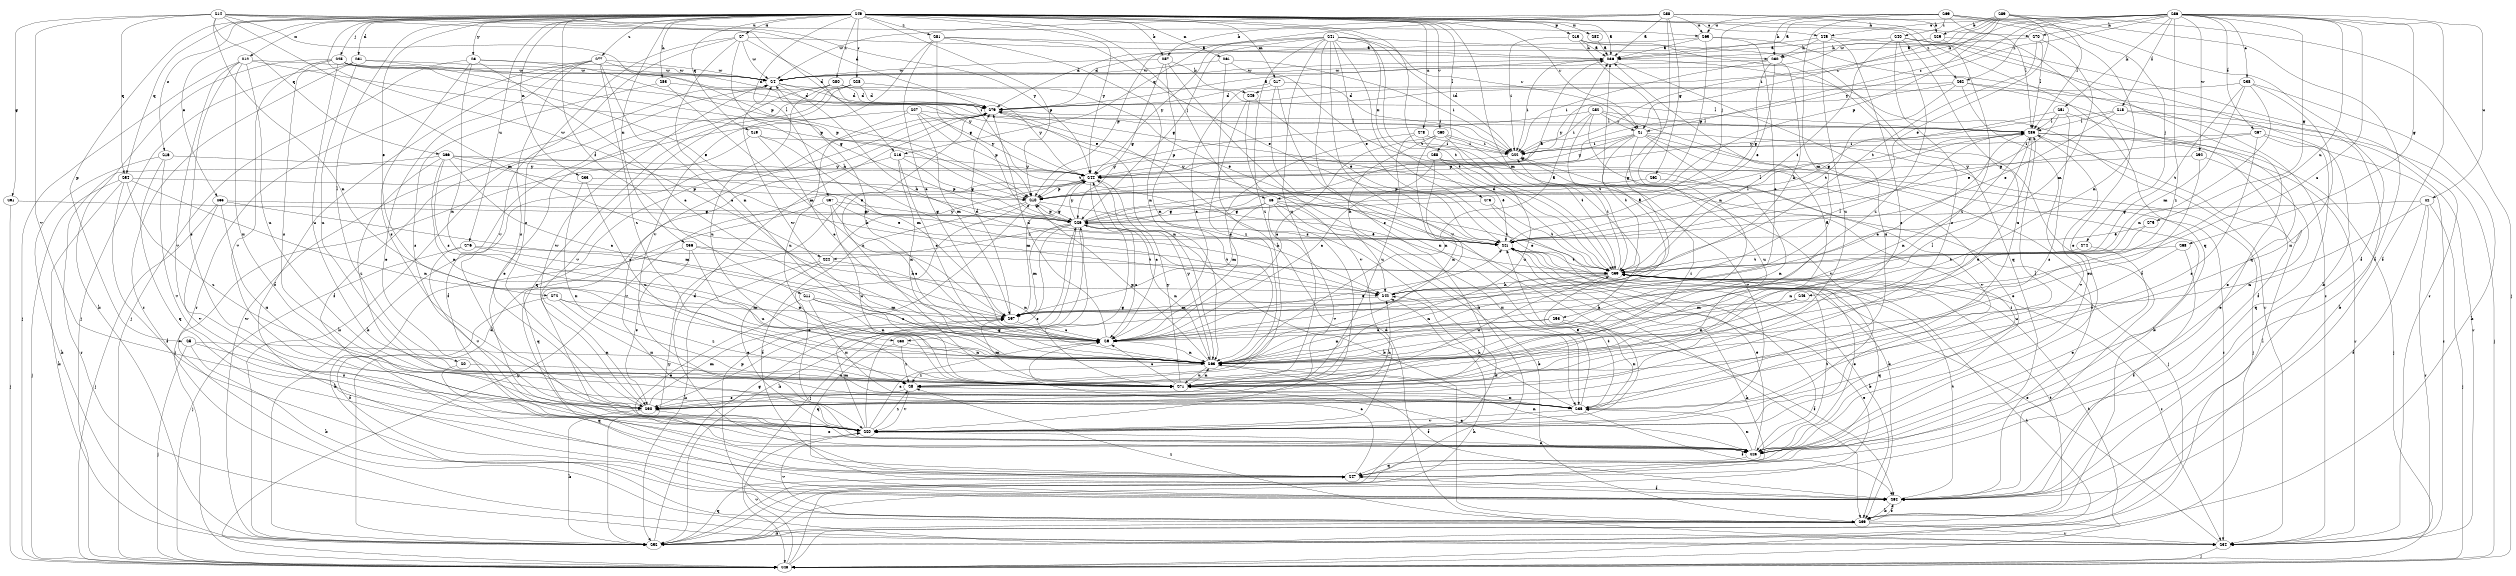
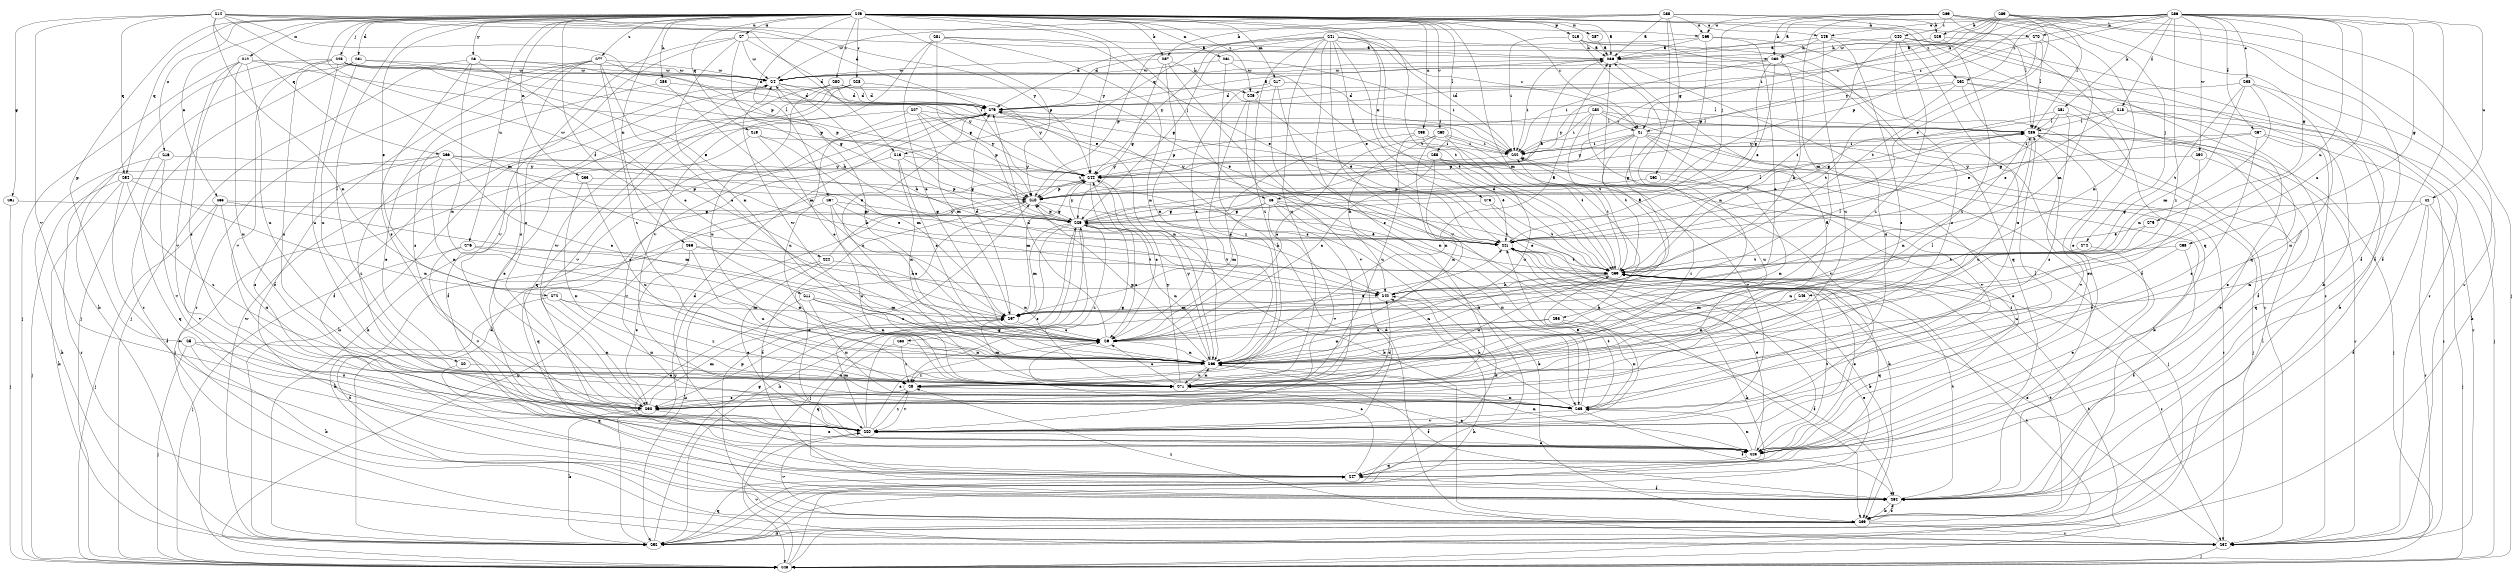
(896, 25) -> (1156, 25)
(1595, 37) -> (1595, 37)
(1421, 133) -> (1421, 133)
none -> (2489, 192)
(960, 245) -> (1084, 320)
(1978, 260) -> (1978, 260)
(730, 266) -> (711, 290)
(652, 286) -> (315, 354)
(1593, 304) -> none
(1390, 353) -> (1390, 353)
